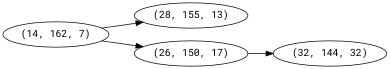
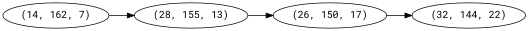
(119, 43) -> (257, 15)
(330, 54) -> (469, 15)
